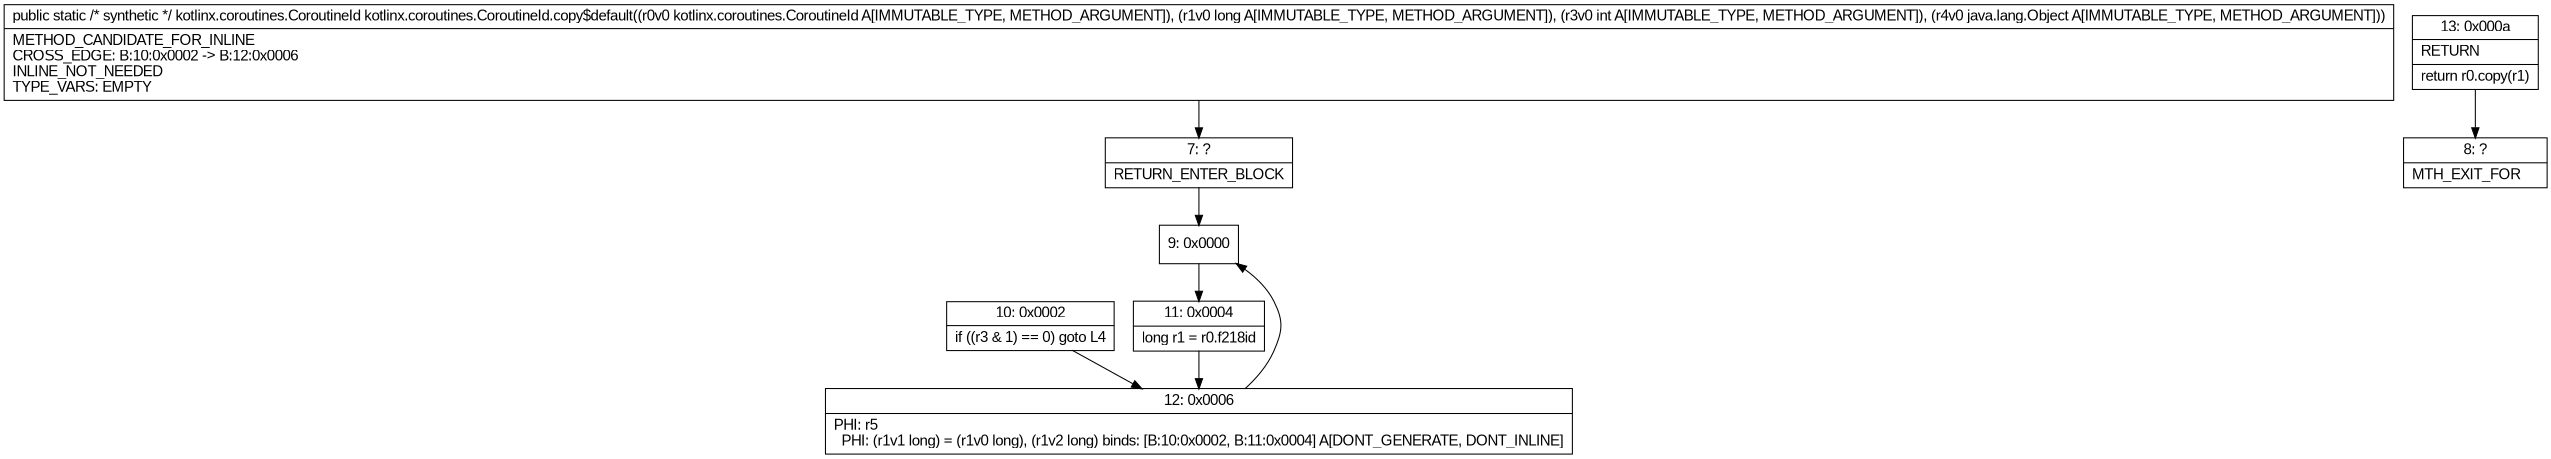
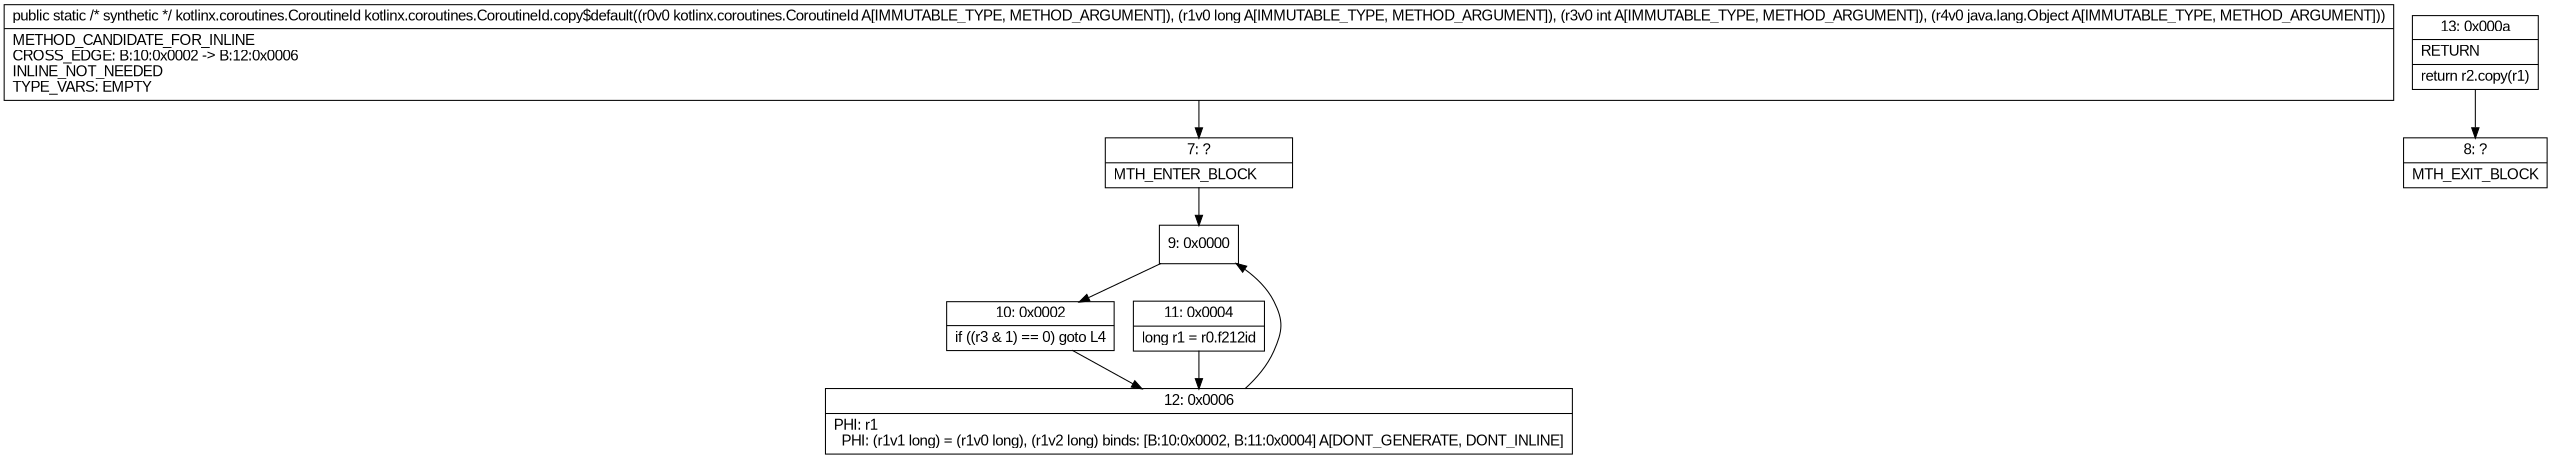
(2475, 76) -> (2475, 76)
(1199, 175) -> (1185, 175)
(2466, 175) -> (2475, 175)
(1199, 277) -> (1125, 280)
(1199, 338) -> (1199, 338)
(858, 425) -> (858, 425)
